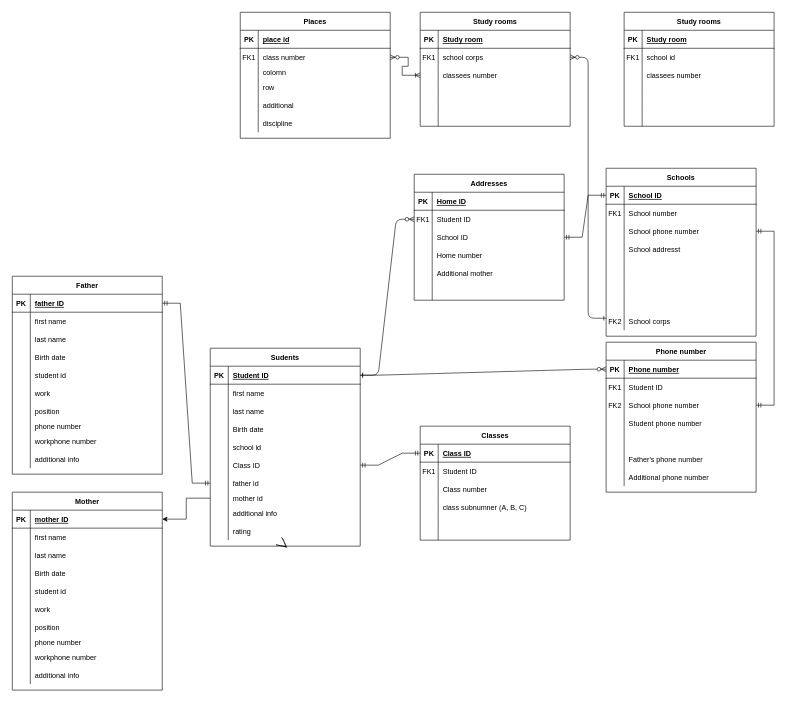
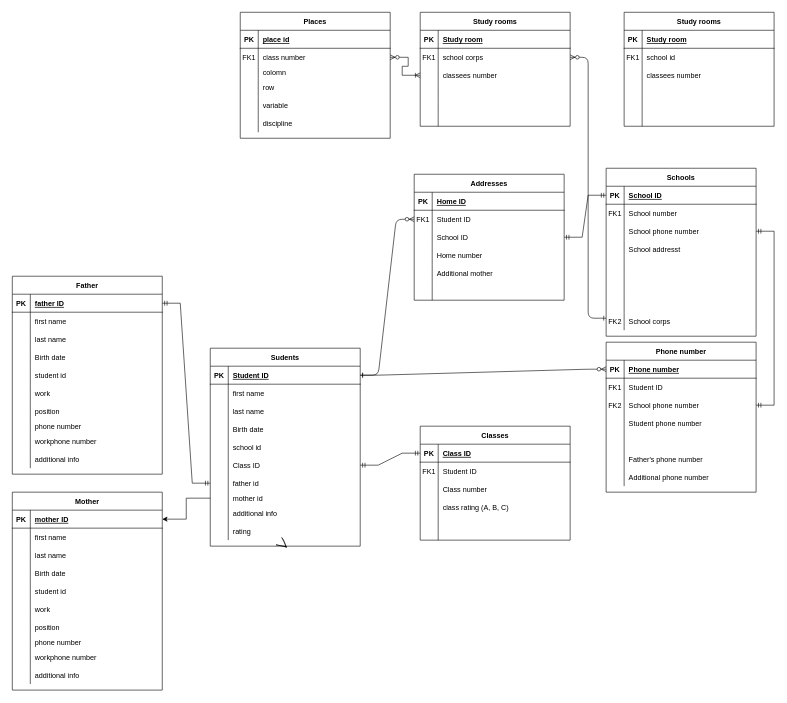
(280, 106) -> (277, 106)
(487, 508) -> (480, 508)
